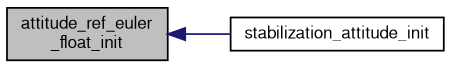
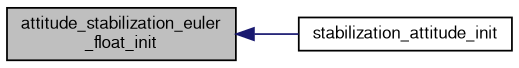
(87, 34) -> (121, 34)
